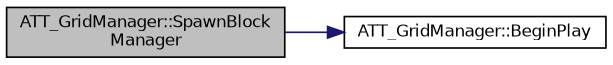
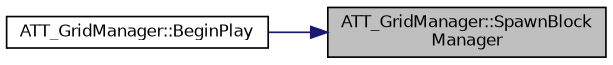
(306, 32) -> (290, 32)
